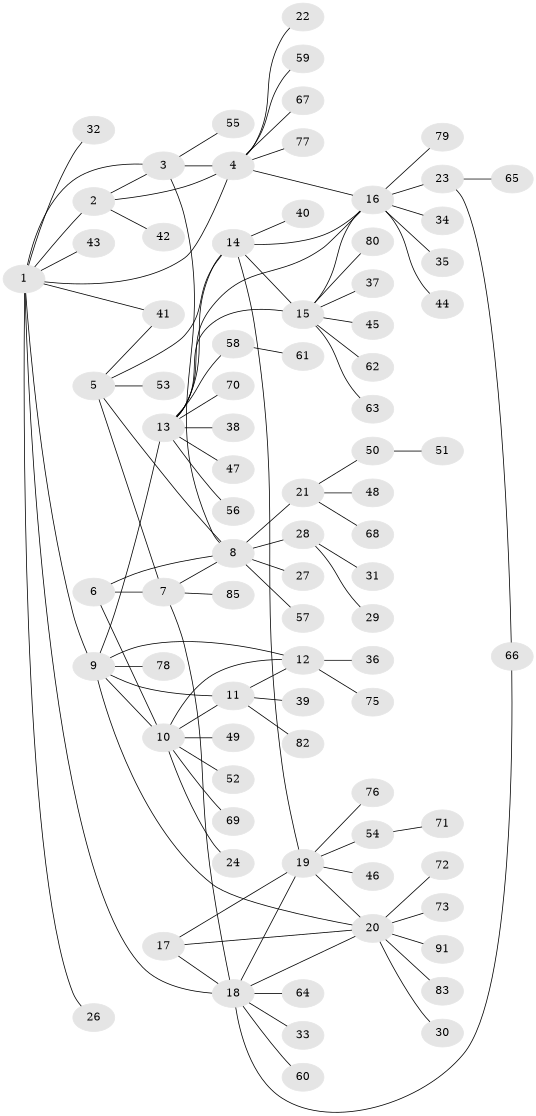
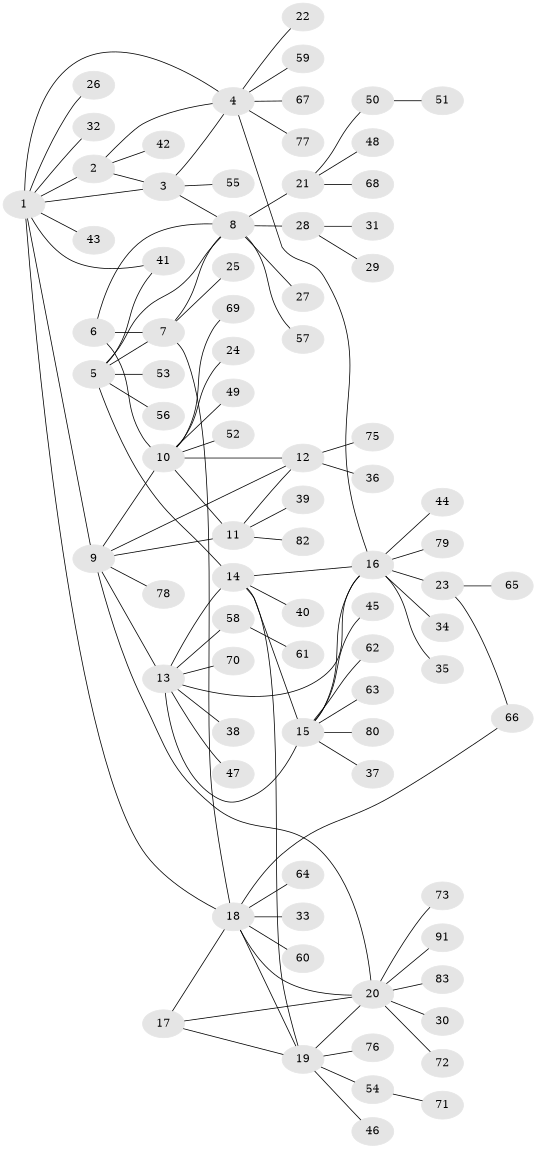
(199, 474) -> (123, 392)
(233, 595) -> (233, 267)
